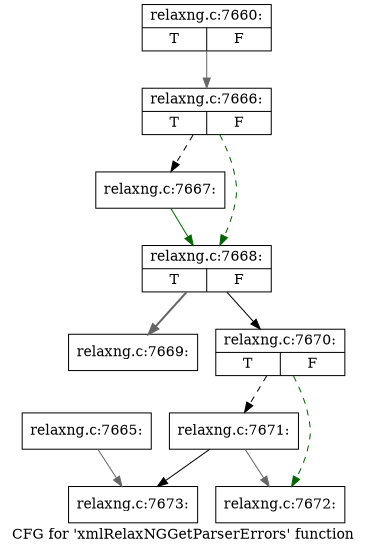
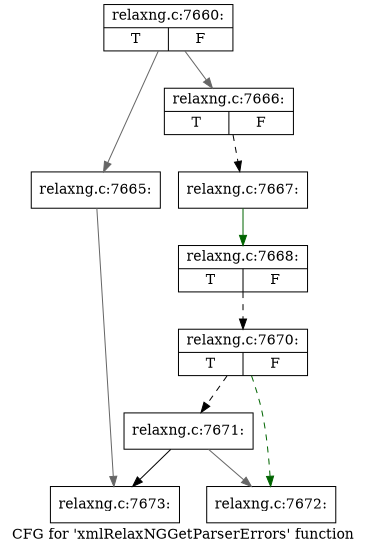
none -> (133, 107)
(236, 185) -> none
(240, 307) -> (243, 305)
(133, 352) -> none
